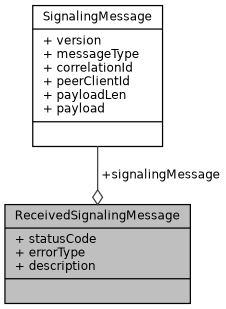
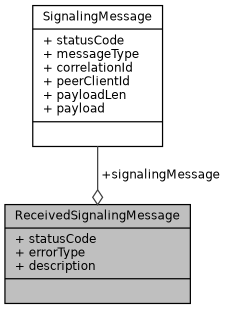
(72, 41) -> (84, 41)
